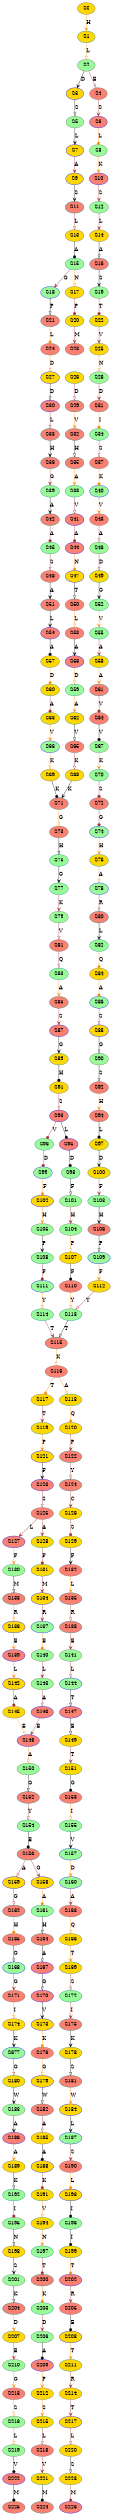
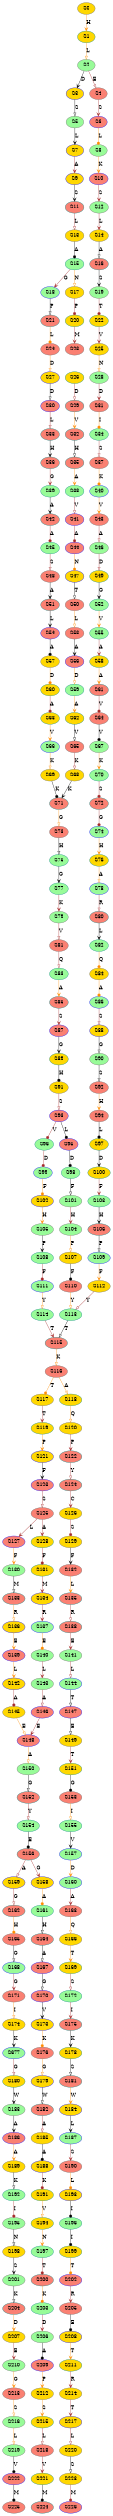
(71, 1413) -> (71, 1412)
